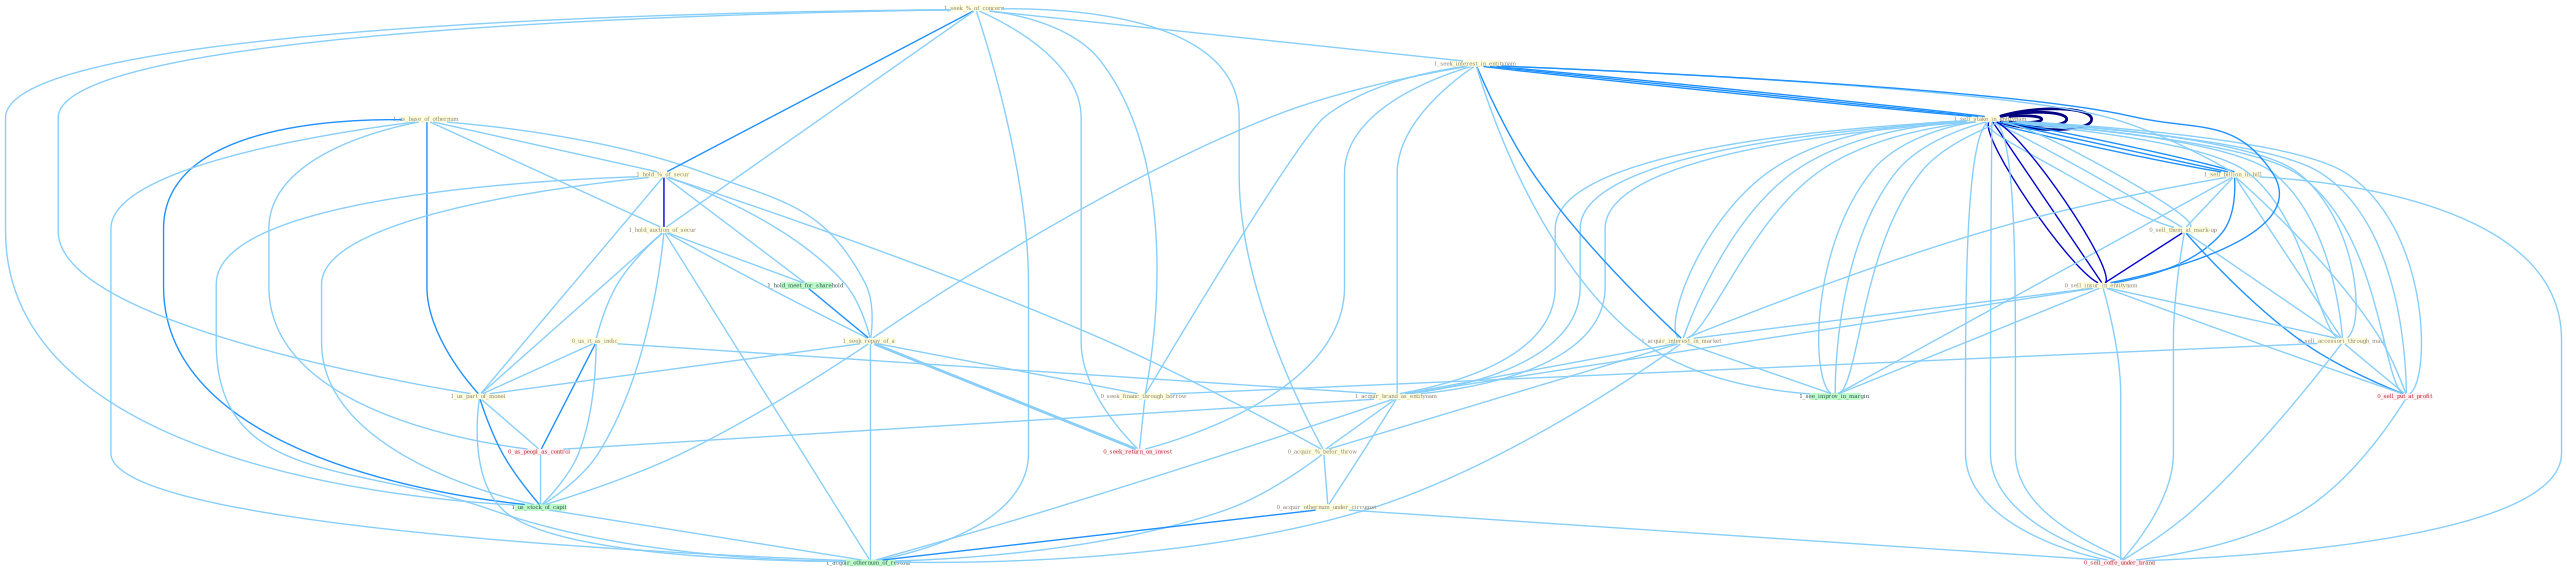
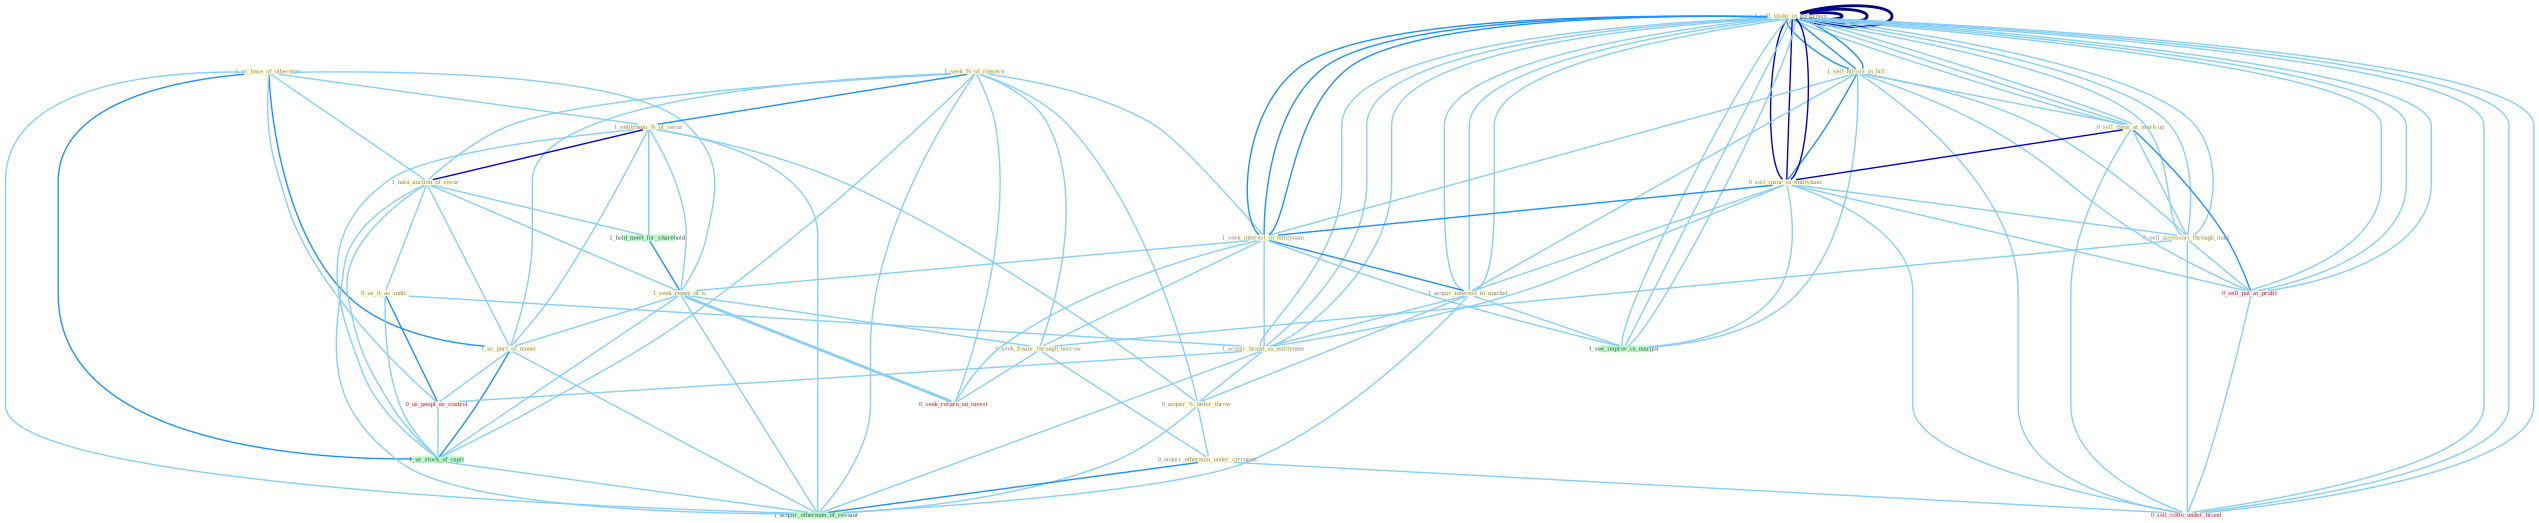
(664, 175) -> (649, 127)
(538, 369) -> none
(1363, 452) -> (1132, 409)
